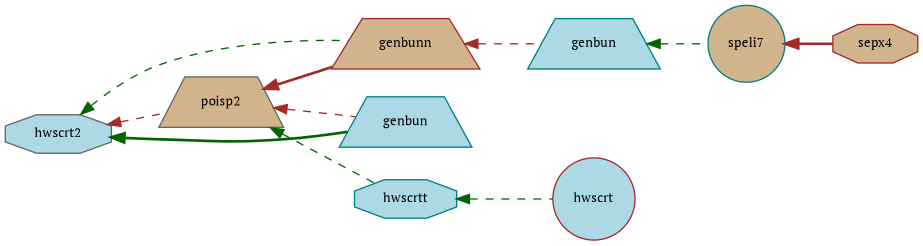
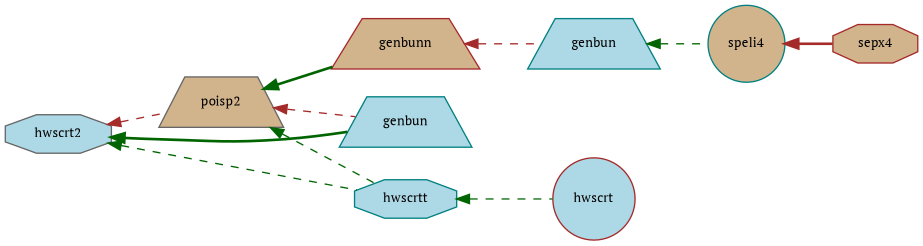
(746, 44) -> (746, 44)
(213, 51) -> (239, 168)
(305, 76) -> (305, 76)
